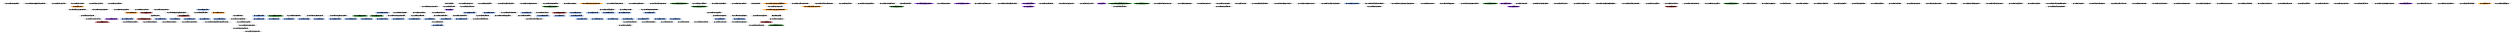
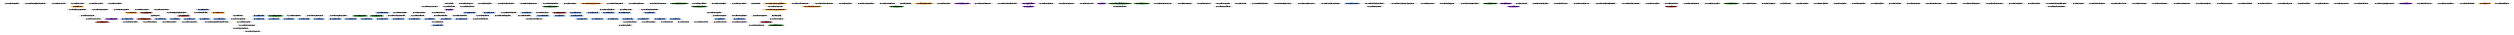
(924, 4) -> (924, 4)
